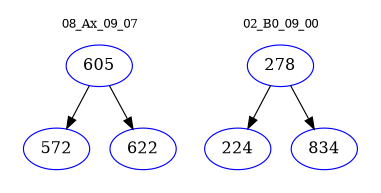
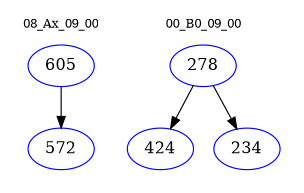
(100, 25) -> (61, 25)
(281, 25) -> (204, 25)
(143, 149) -> none
(238, 149) -> (160, 149)
(324, 149) -> (247, 149)
